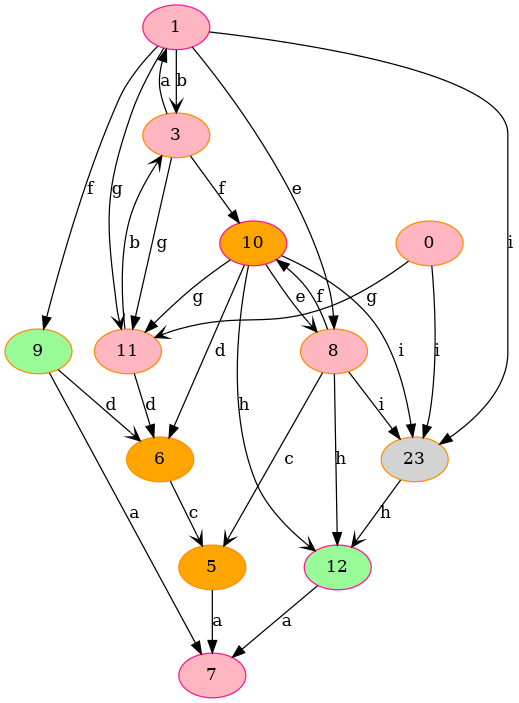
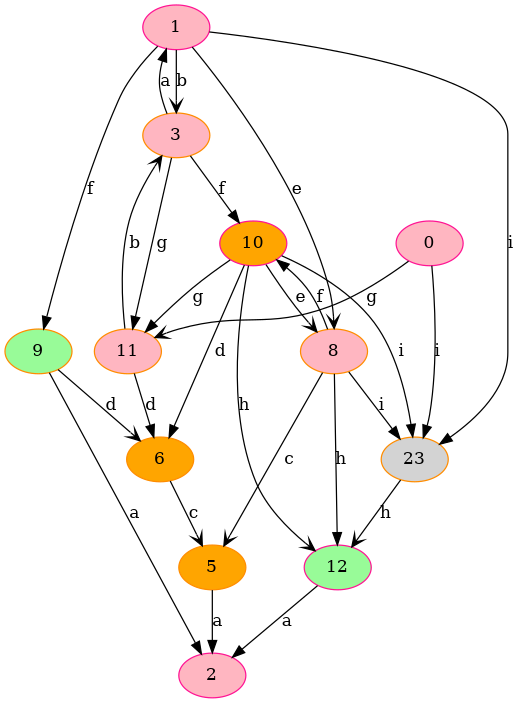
(280, 173) -> (280, 173)
(113, 178) -> none
(430, 243) -> (430, 243)
(212, 675) -> (212, 675)
